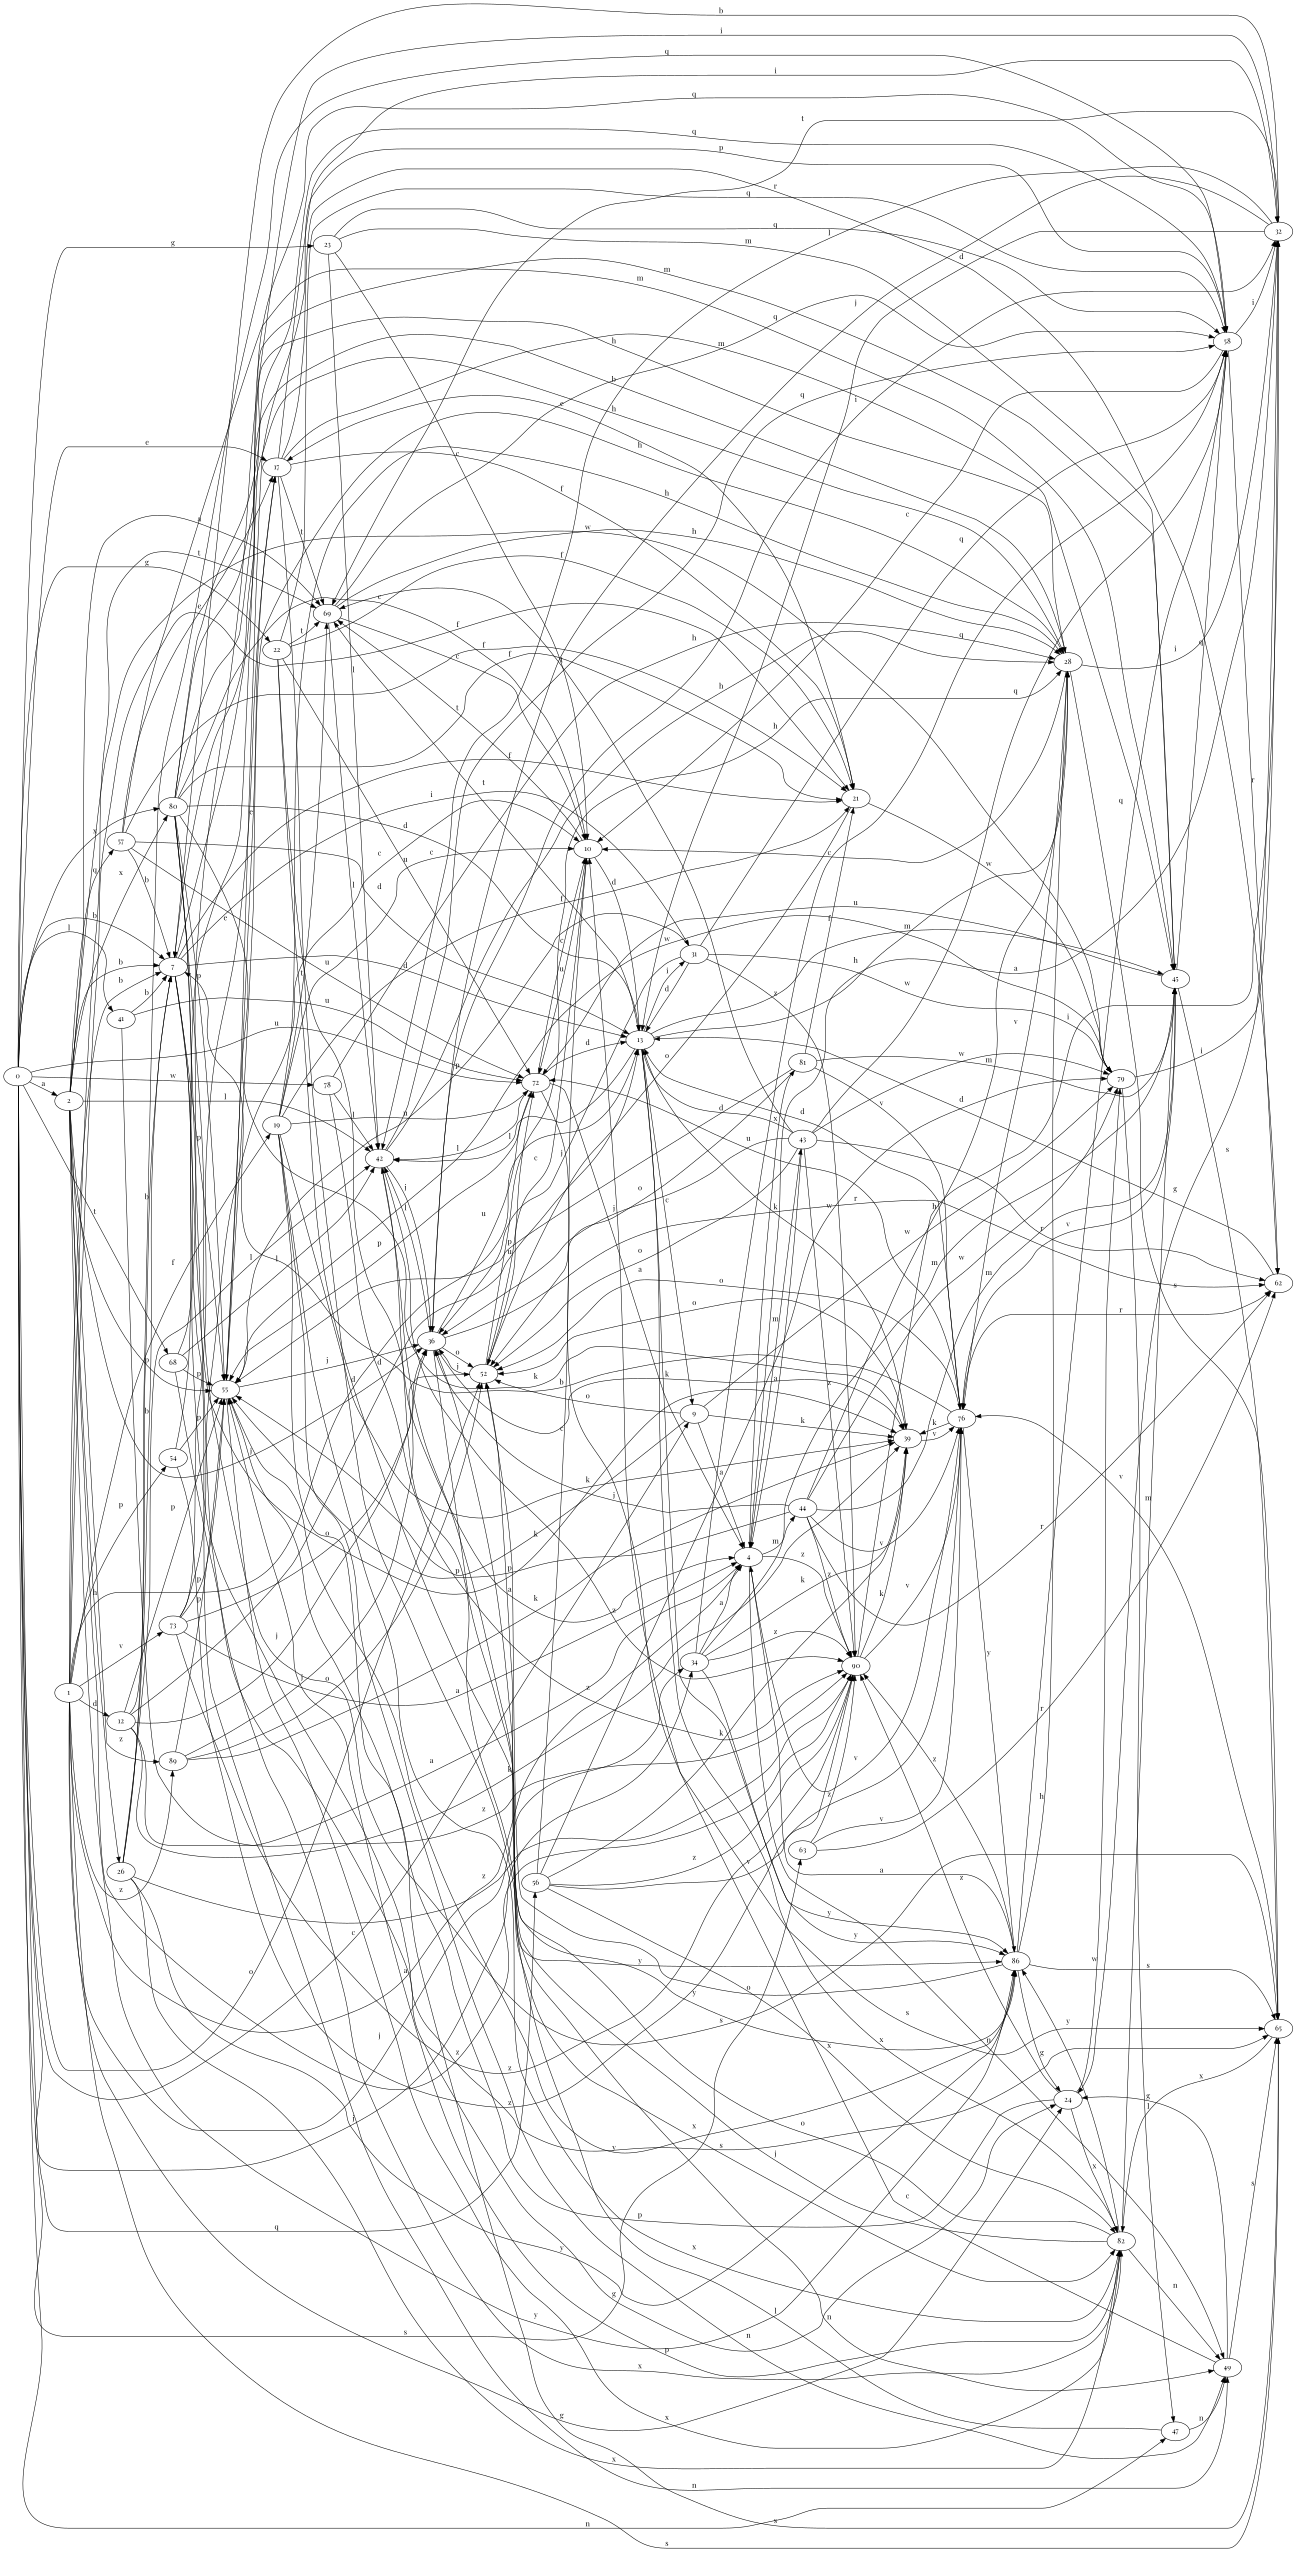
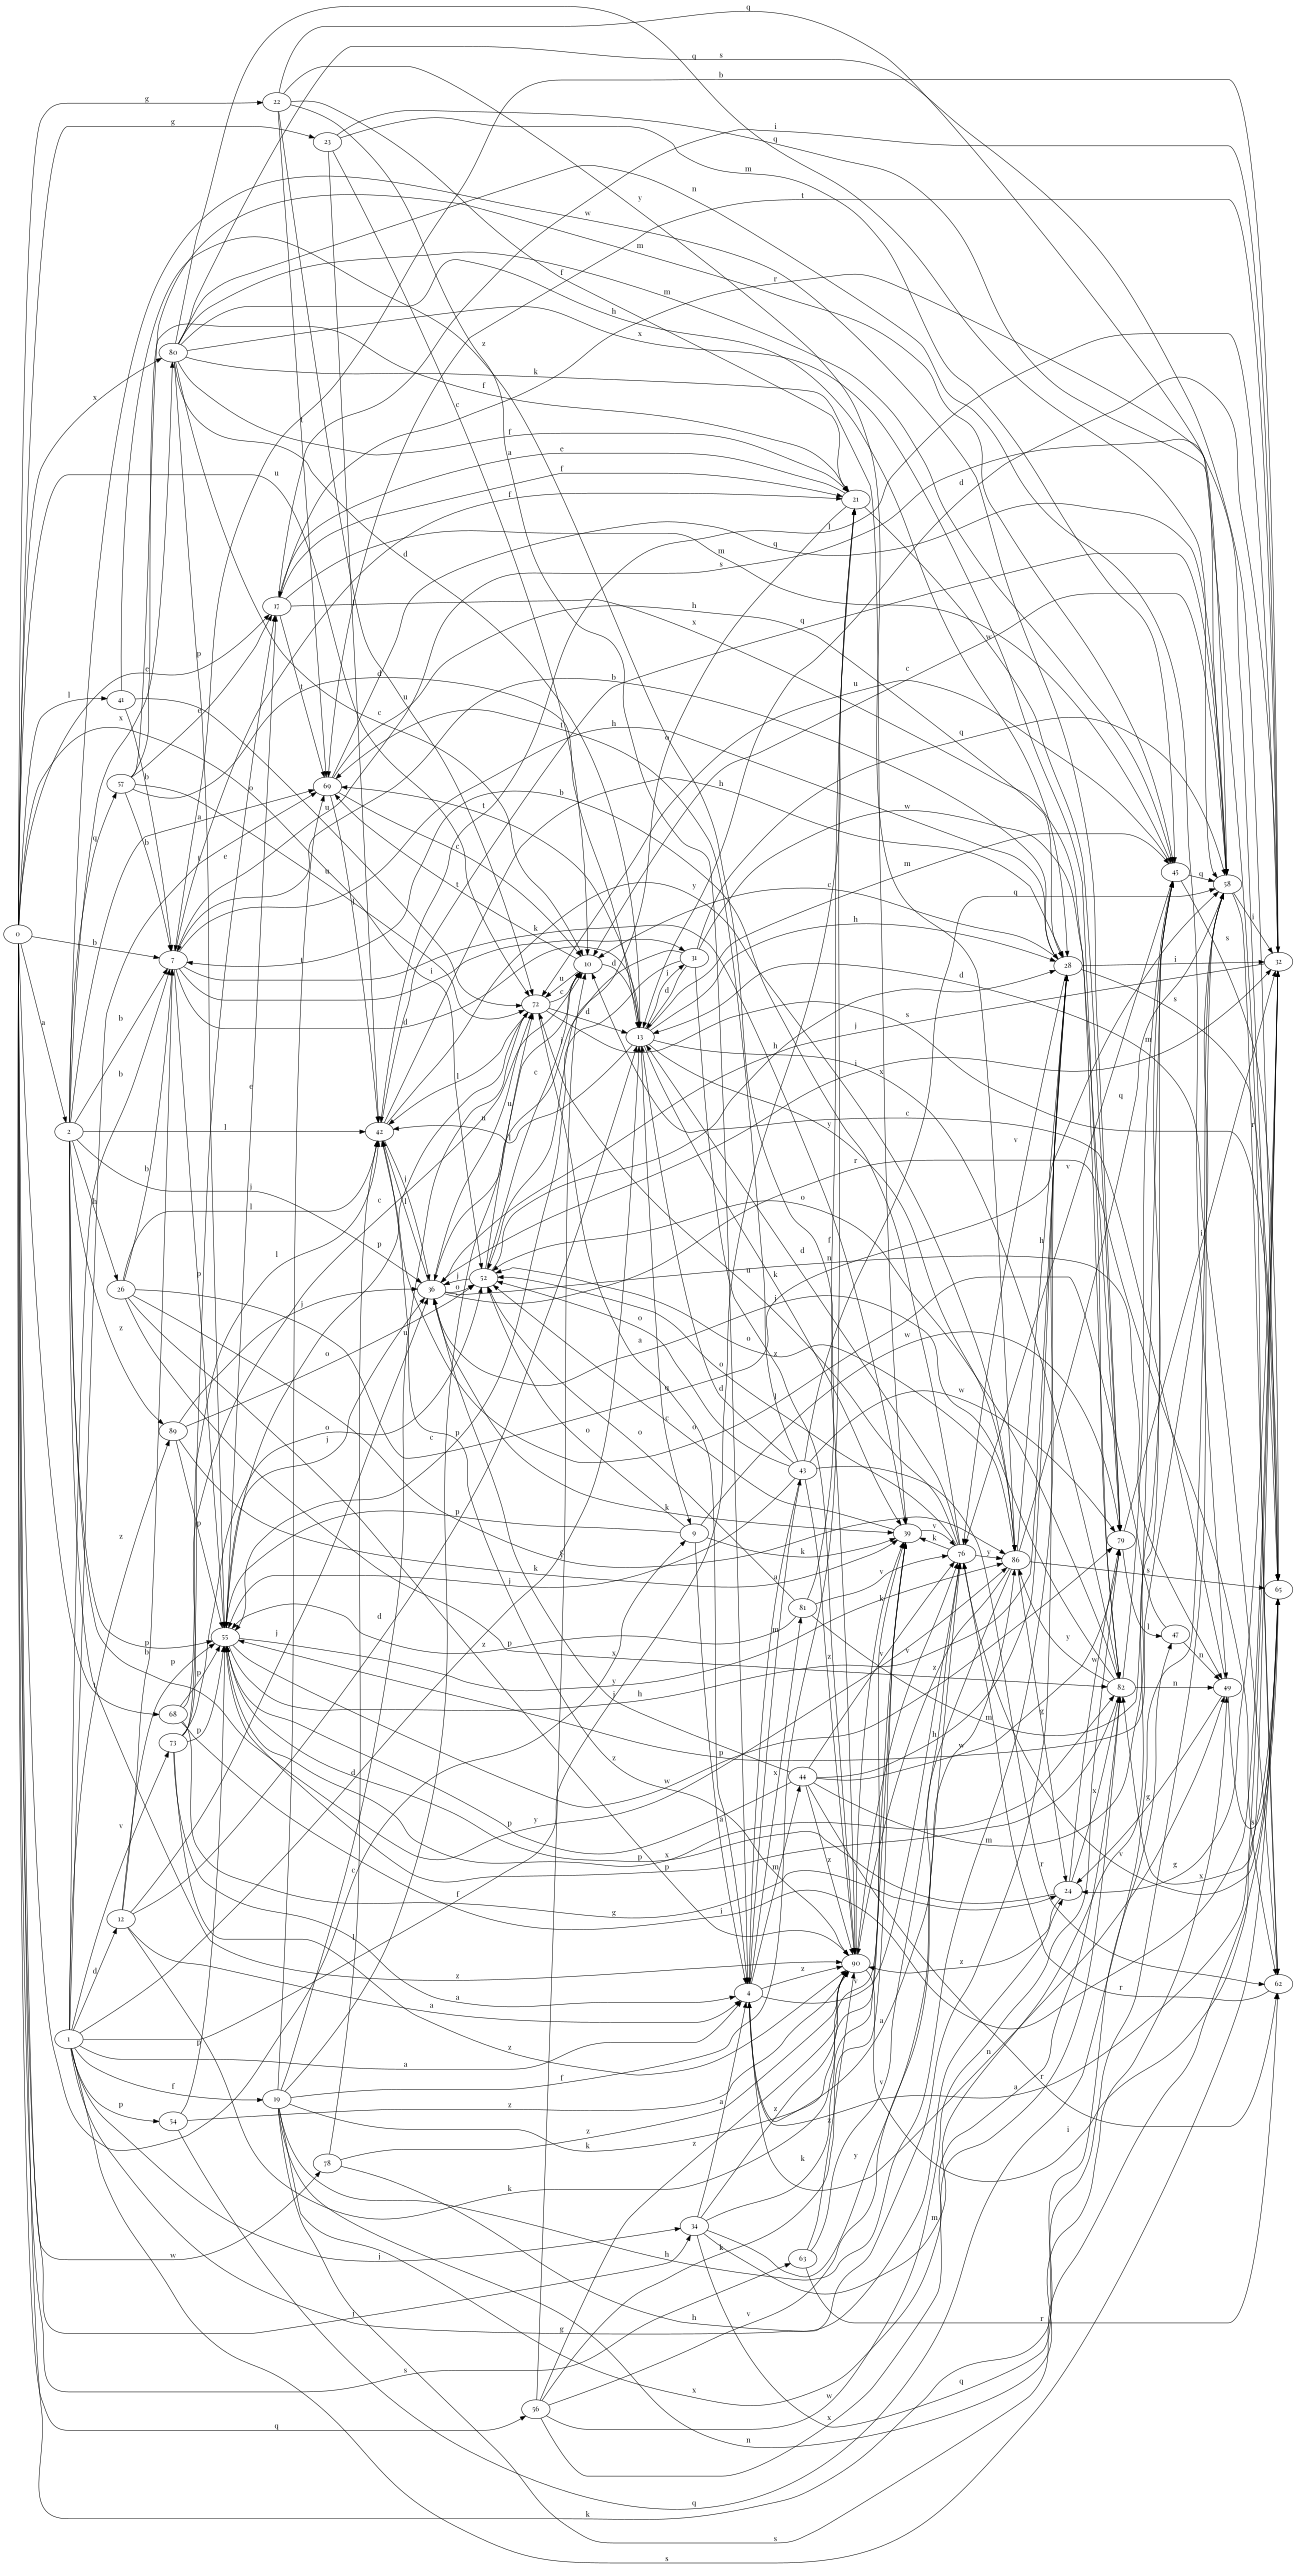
(645, 1203) -> (516, 1586)
(1084, 1314) -> (1022, 1879)
(588, 2524) -> (588, 2515)
